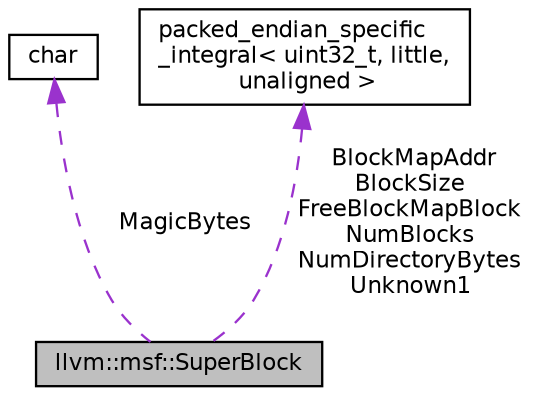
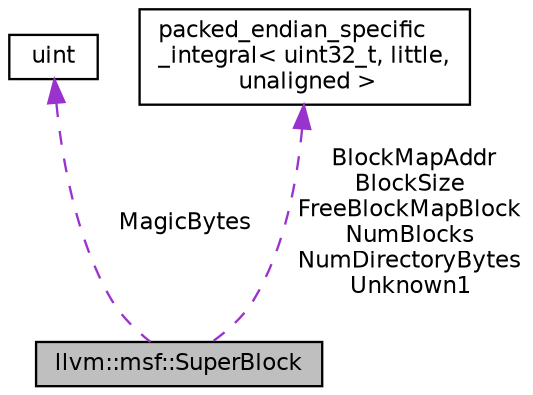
(54, 57) -> (54, 57)
